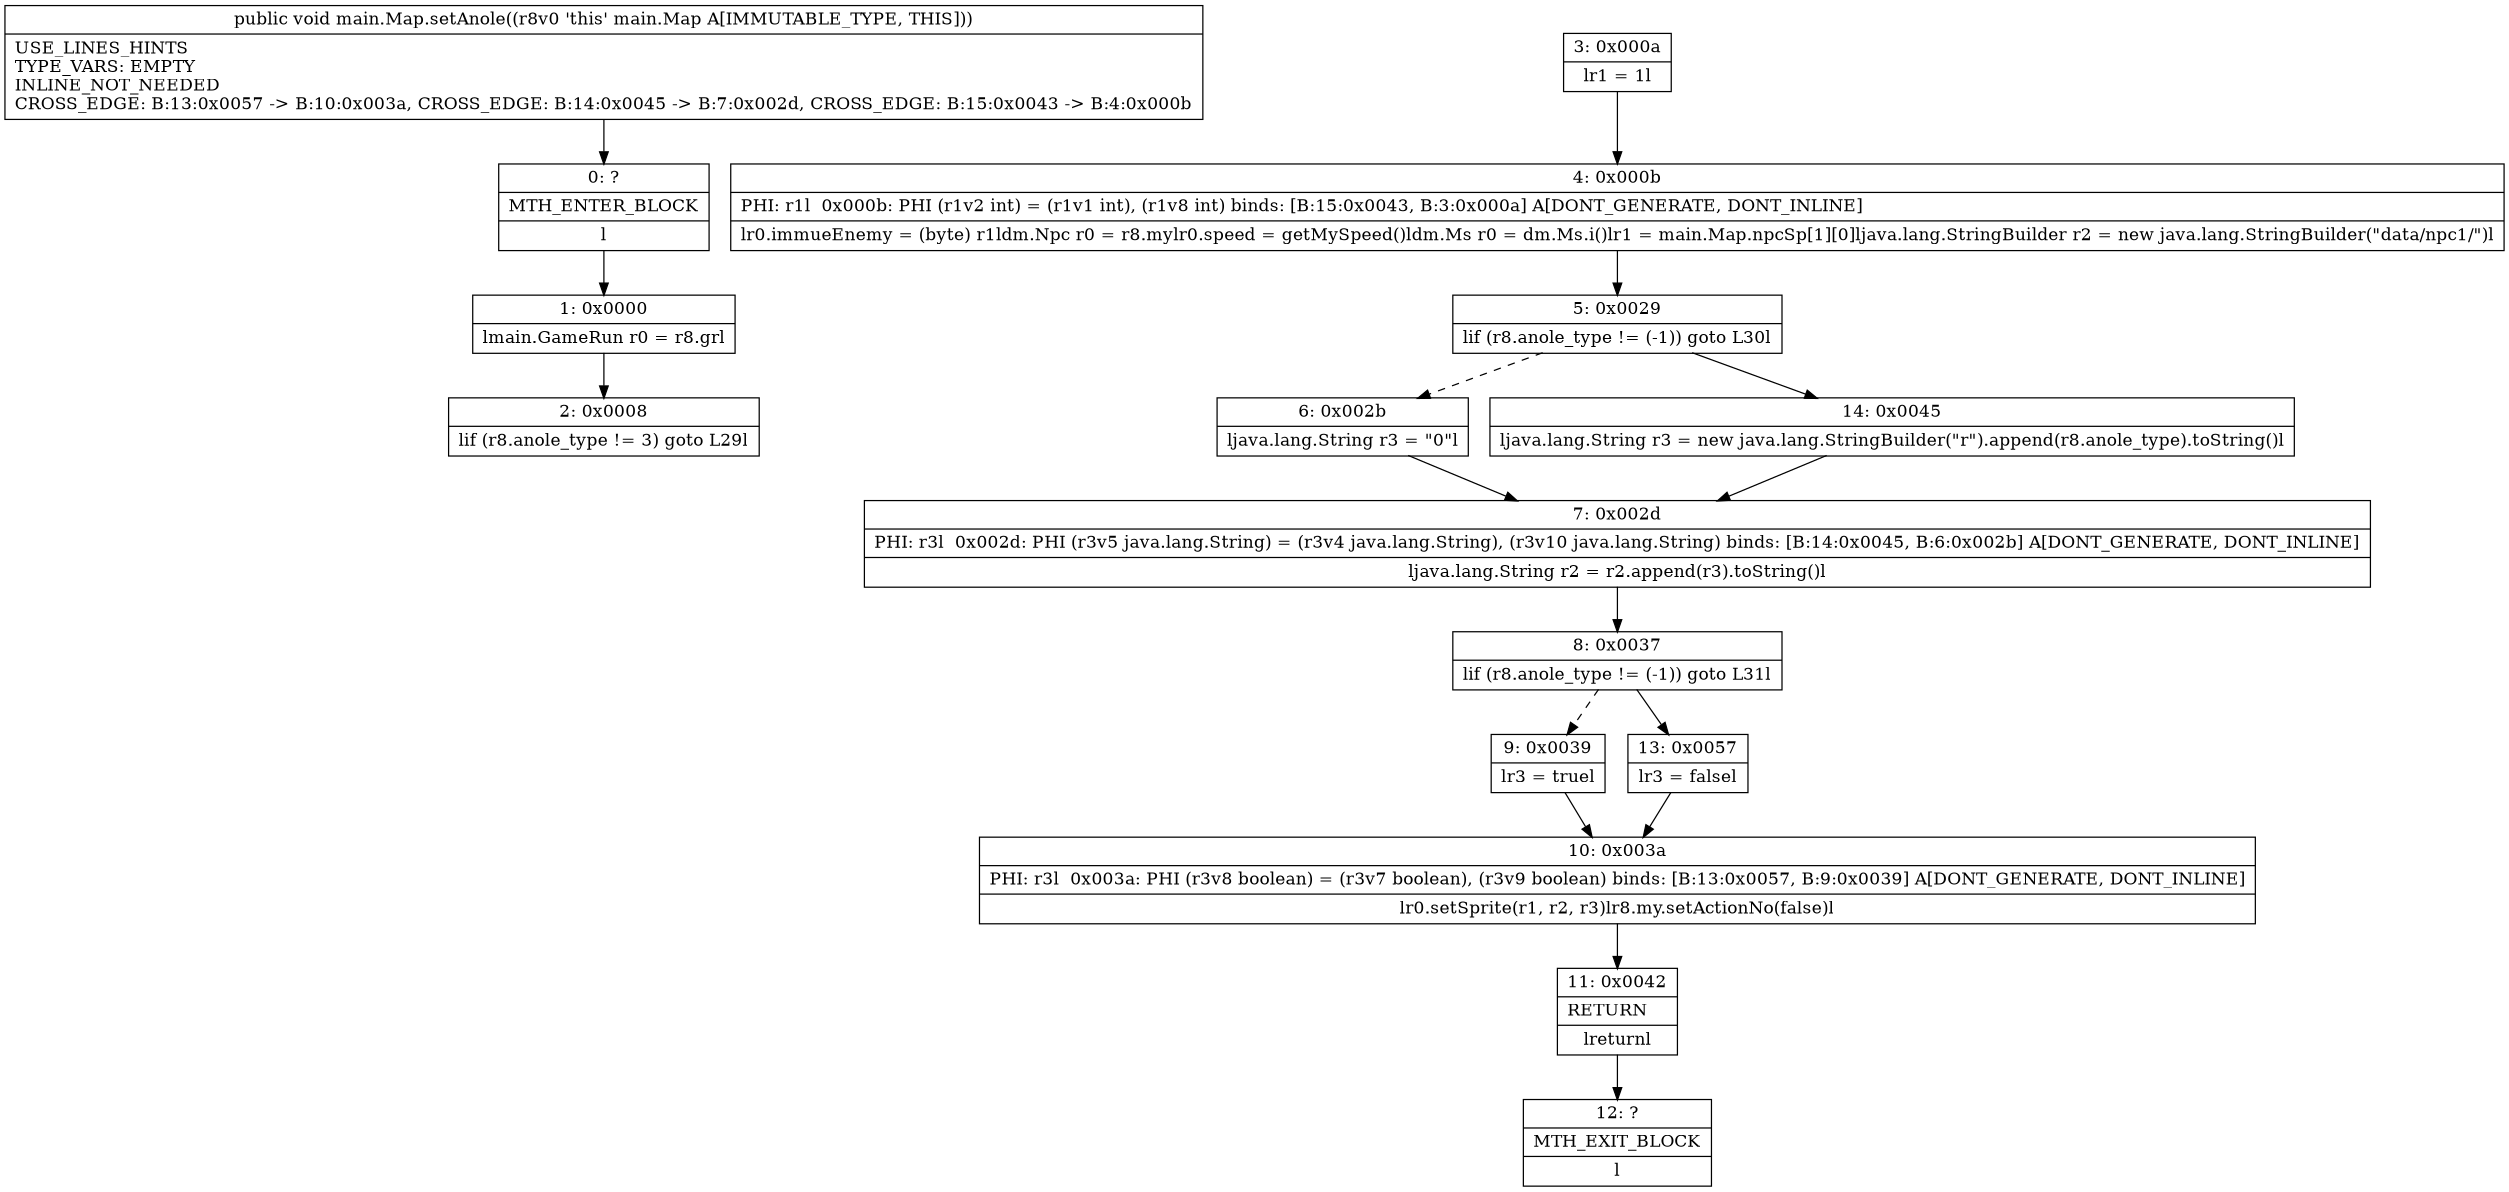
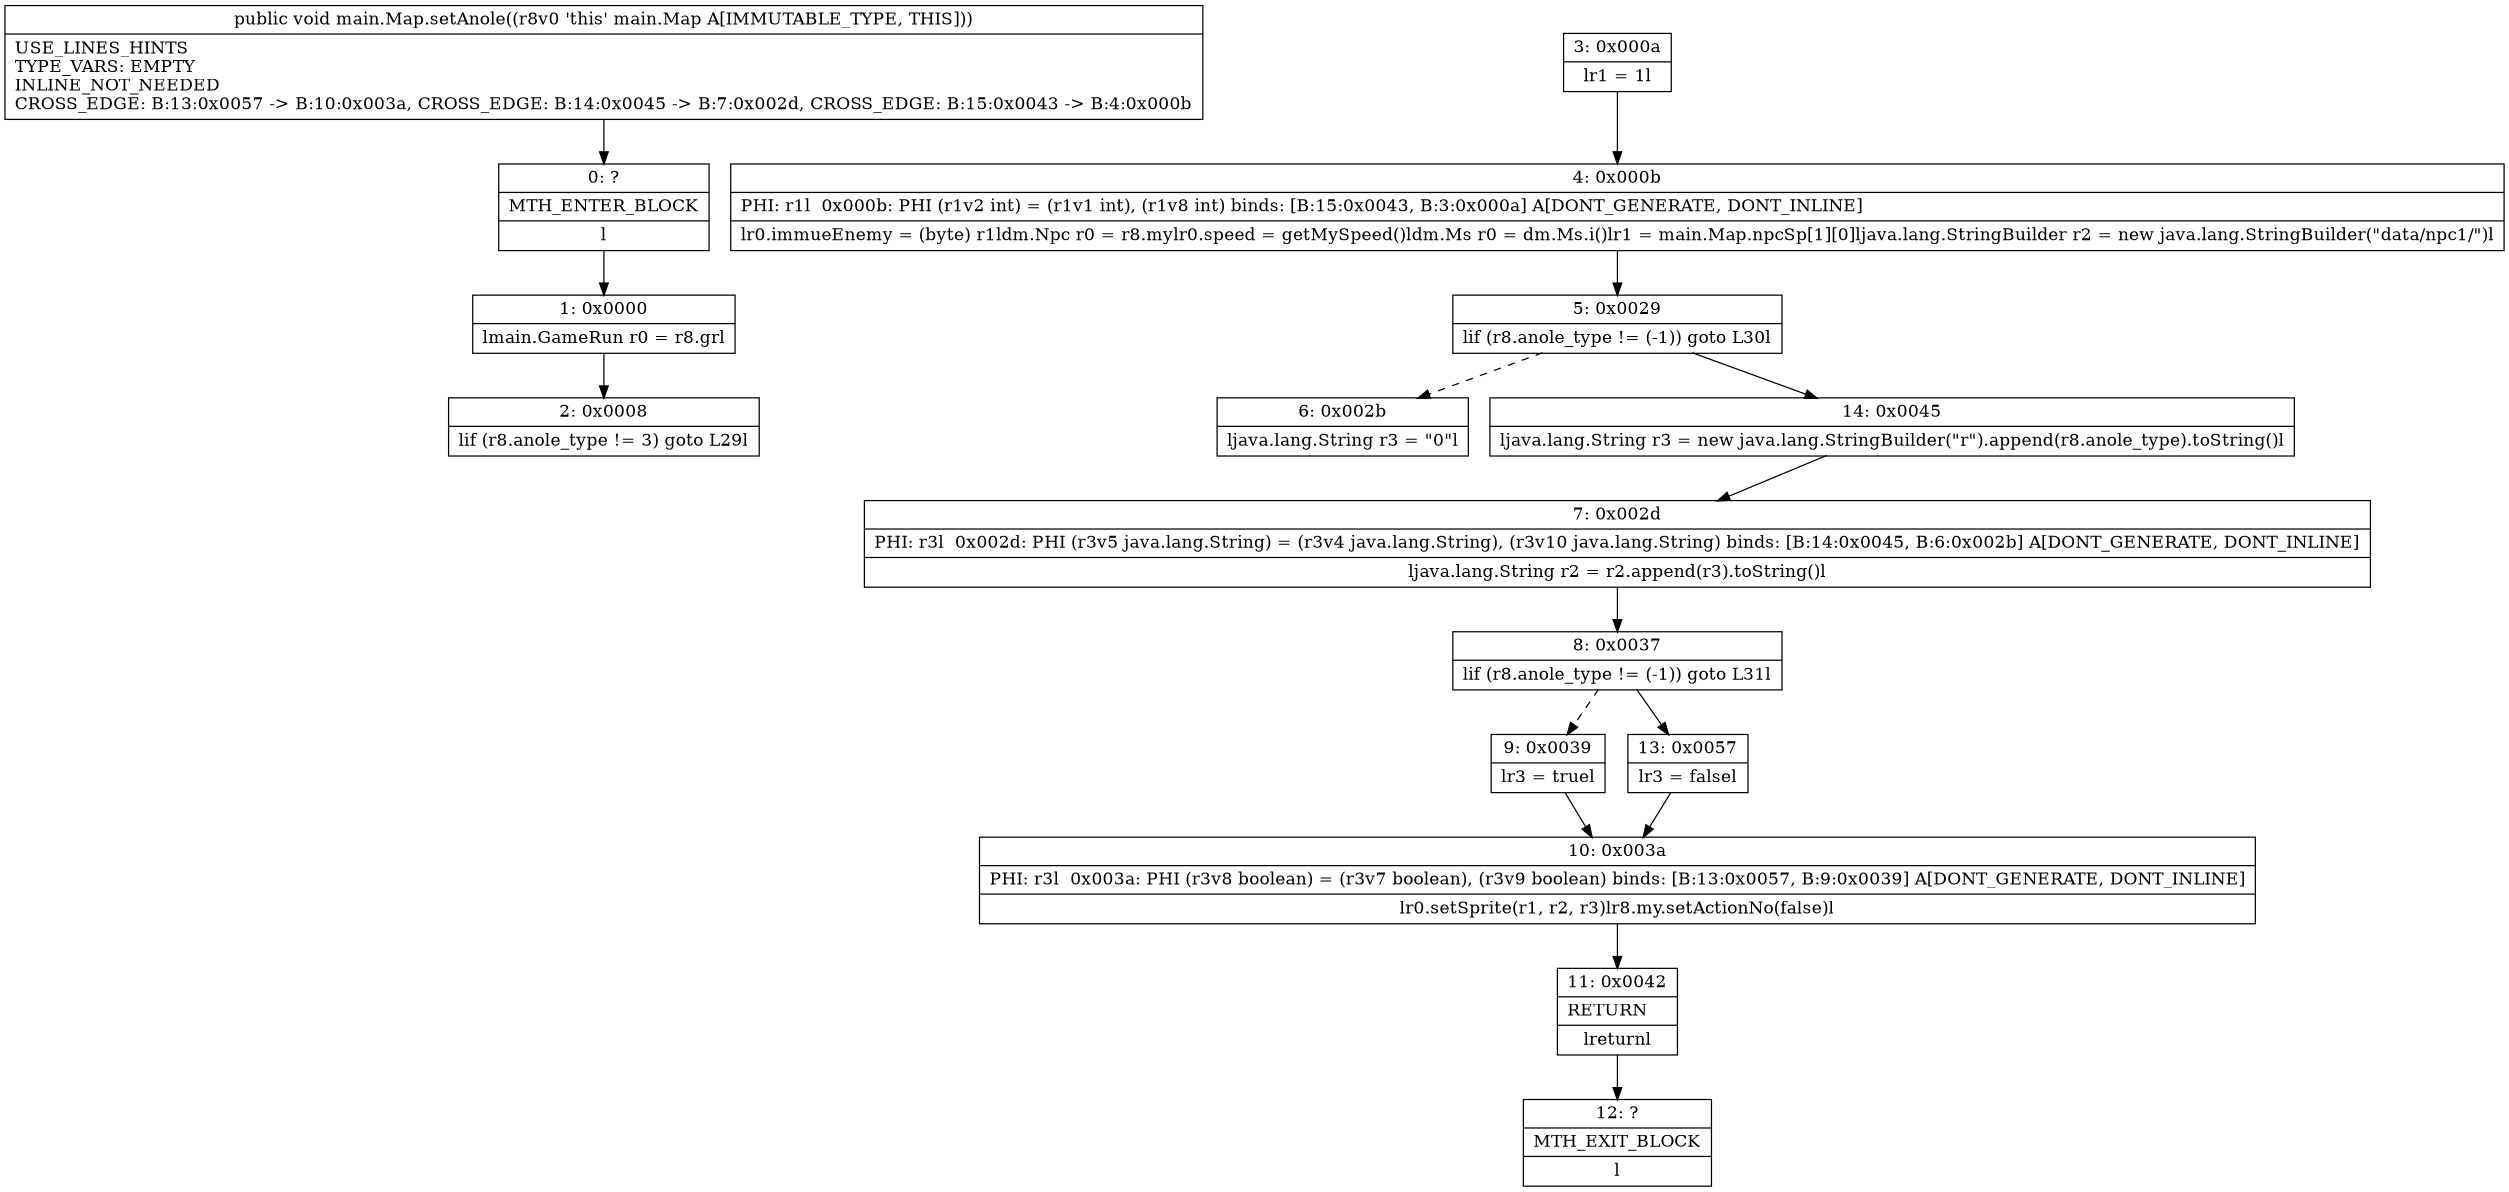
(1457, 476) -> none
